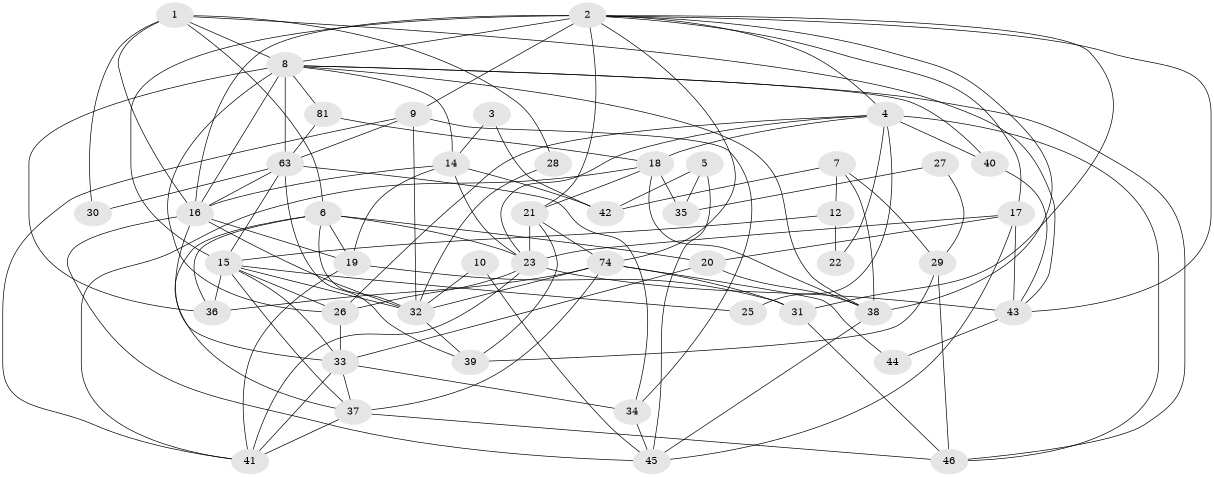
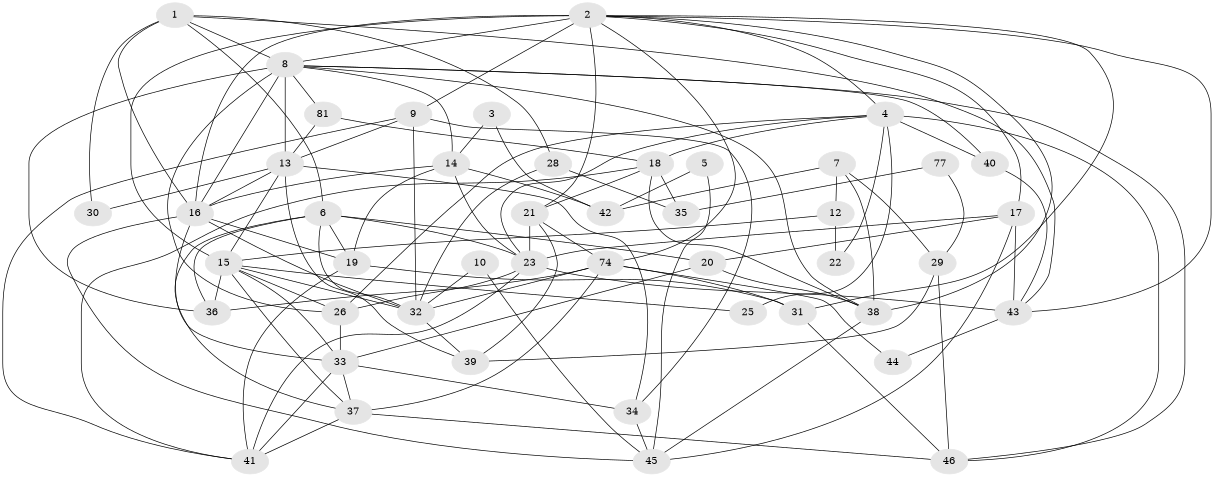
(285, 164) -> (285, 164)
(940, 164) -> (940, 164)
(693, 189) -> (617, 189)
